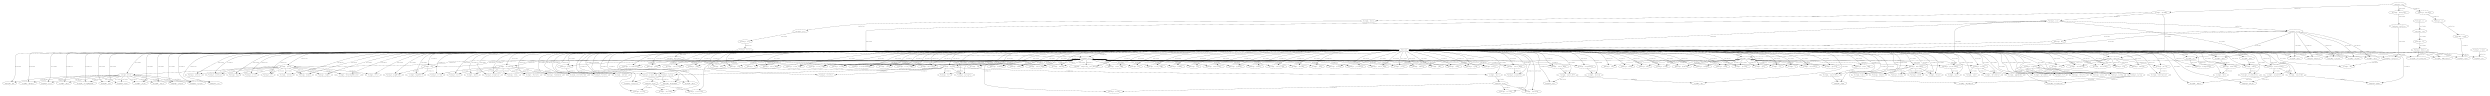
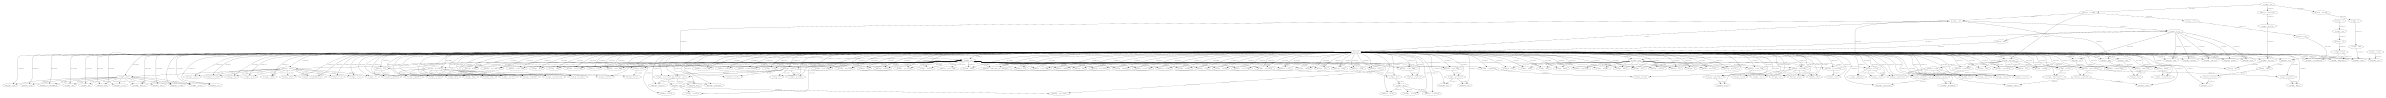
(1111, 51) -> (1821, 53)
